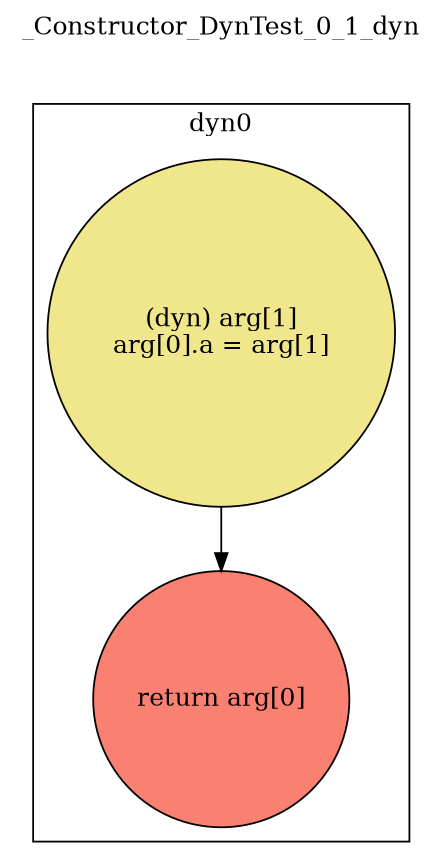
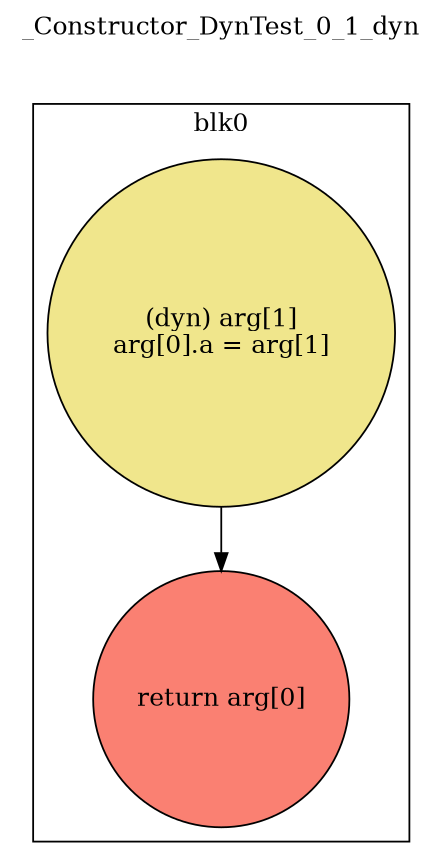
(221, 125) -> (221, 125)
